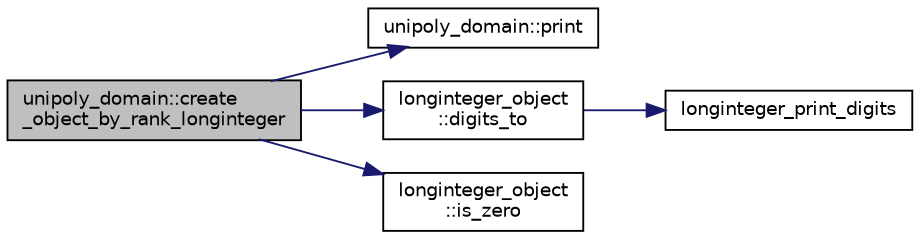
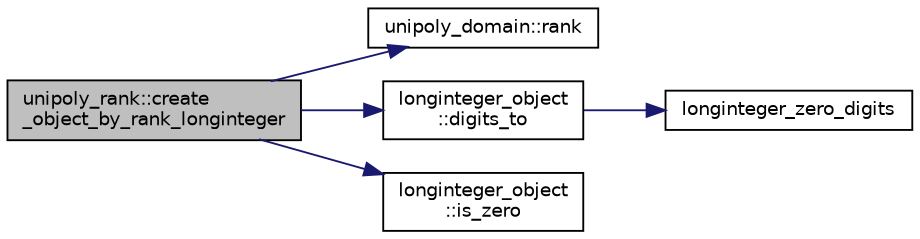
(483, 28) -> (483, 28)
(154, 110) -> (154, 110)
(789, 110) -> (789, 110)
